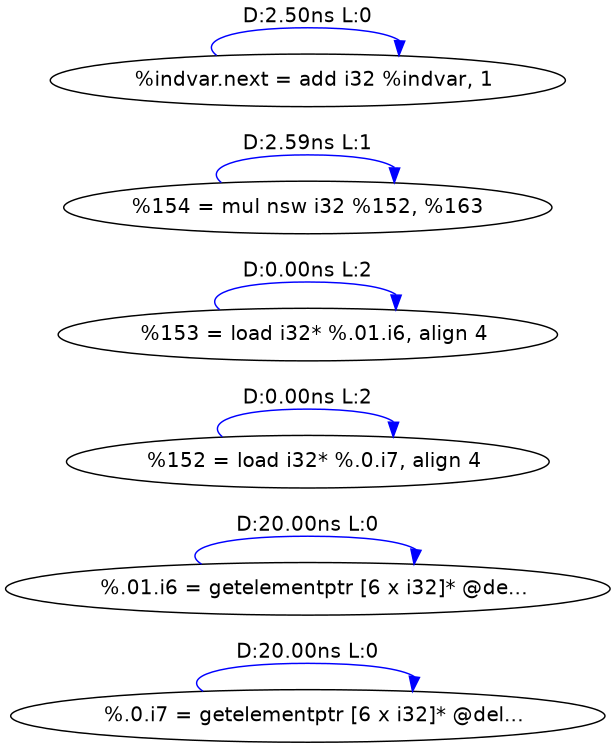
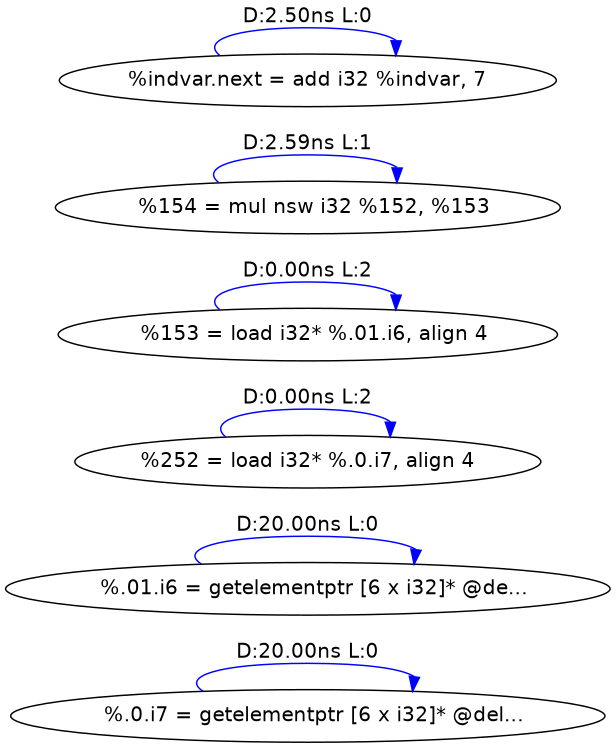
(308, 80) -> (308, 80)
(308, 207) -> (308, 207)
(308, 462) -> (308, 462)
